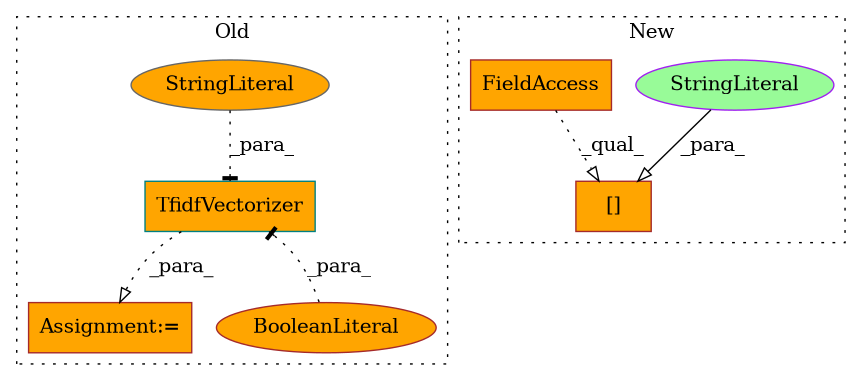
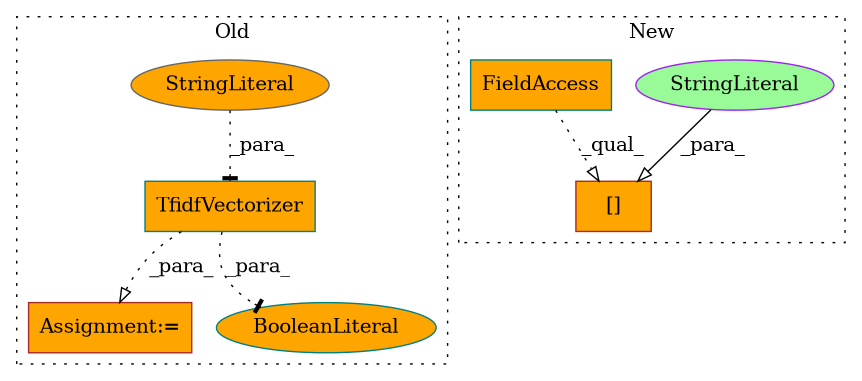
(541, 85) -> (541, 85)
(302, 266) -> (224, 274)
(326, 328) -> (326, 328)
